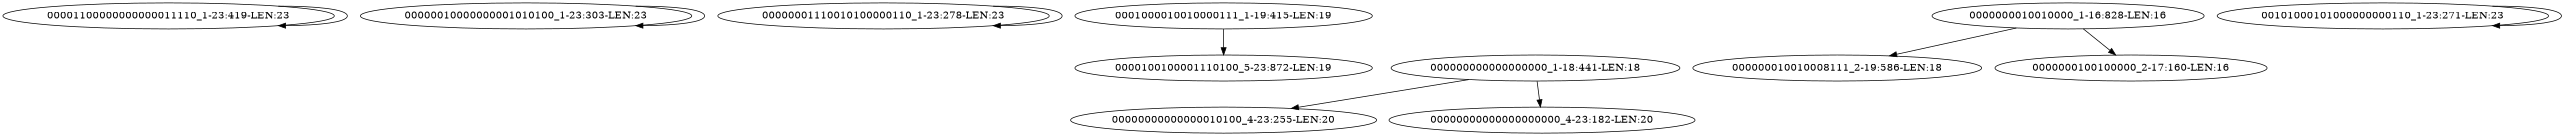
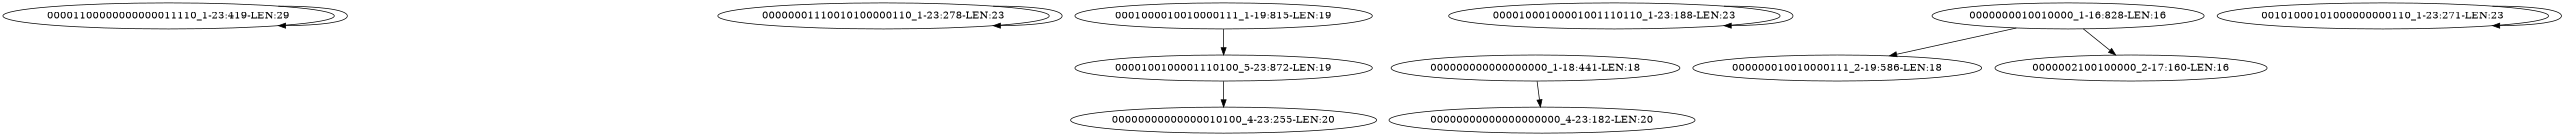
(169, 16) -> (169, 16)
(526, 16) -> none
(1224, 16) -> (1224, 16)
none -> (1614, 16)
(1837, 68) -> (1837, 68)
(2131, 68) -> (2131, 68)
(1384, 93) -> (1224, 91)
